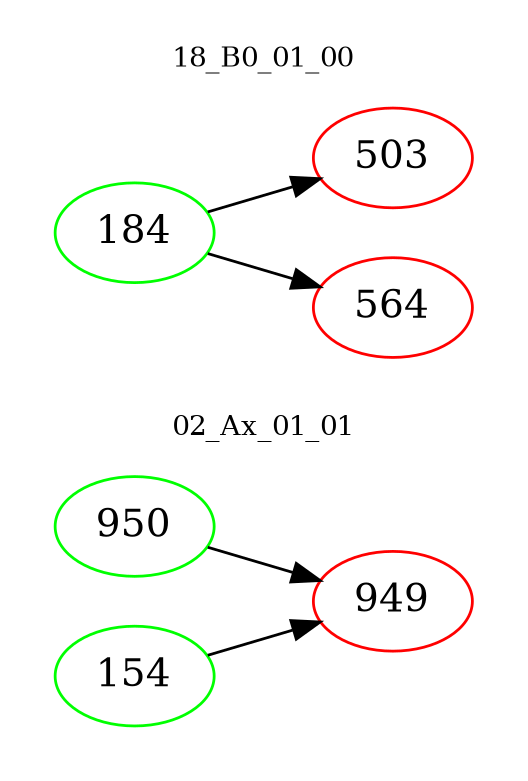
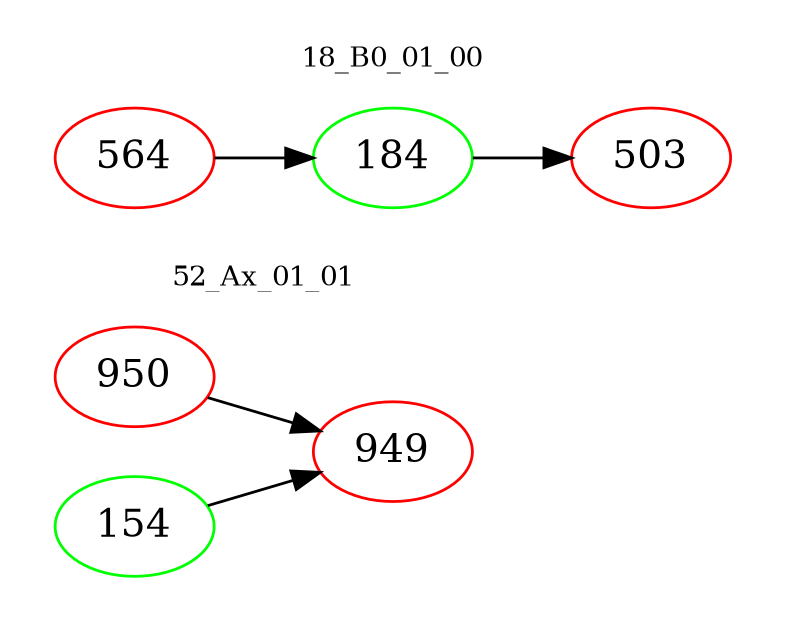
(250, 266) -> (250, 158)
(264, 428) -> (264, 278)
(135, 526) -> (135, 377)
